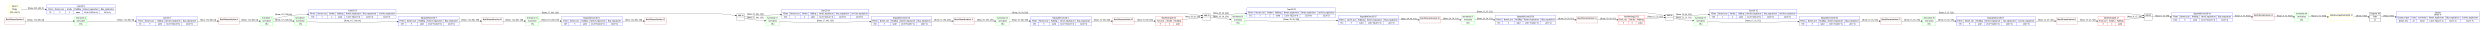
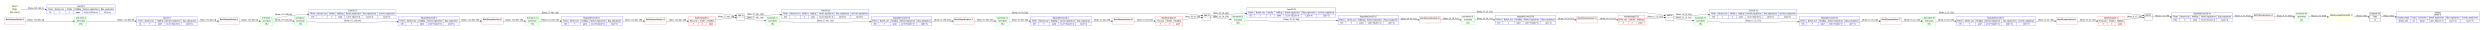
(1309, 13) -> (1309, 13)
none -> (702, 21)
